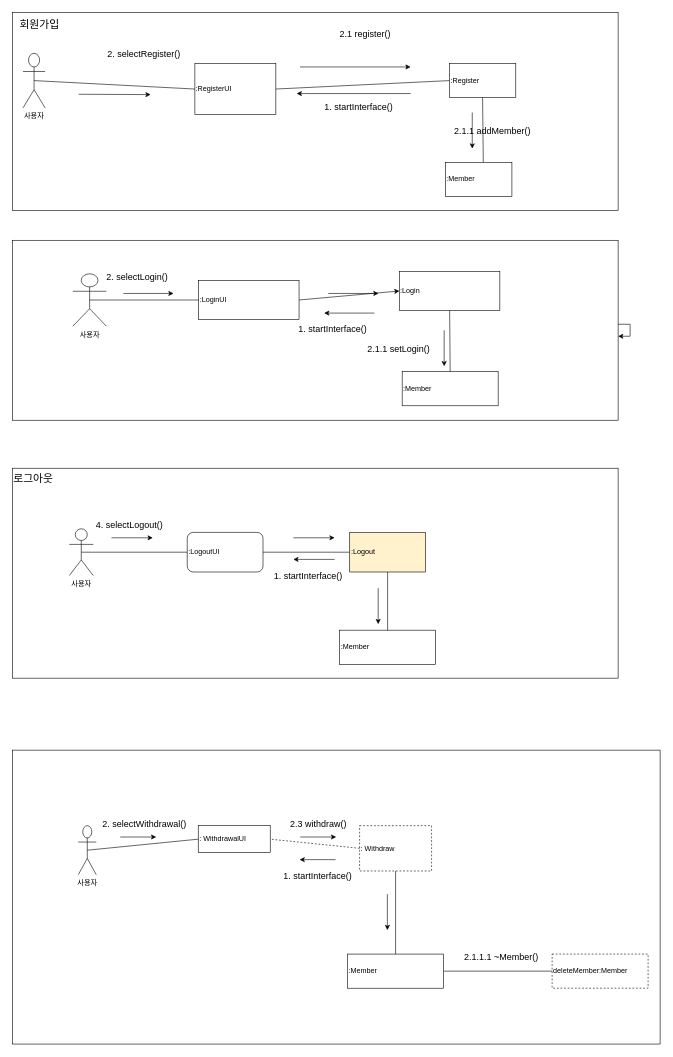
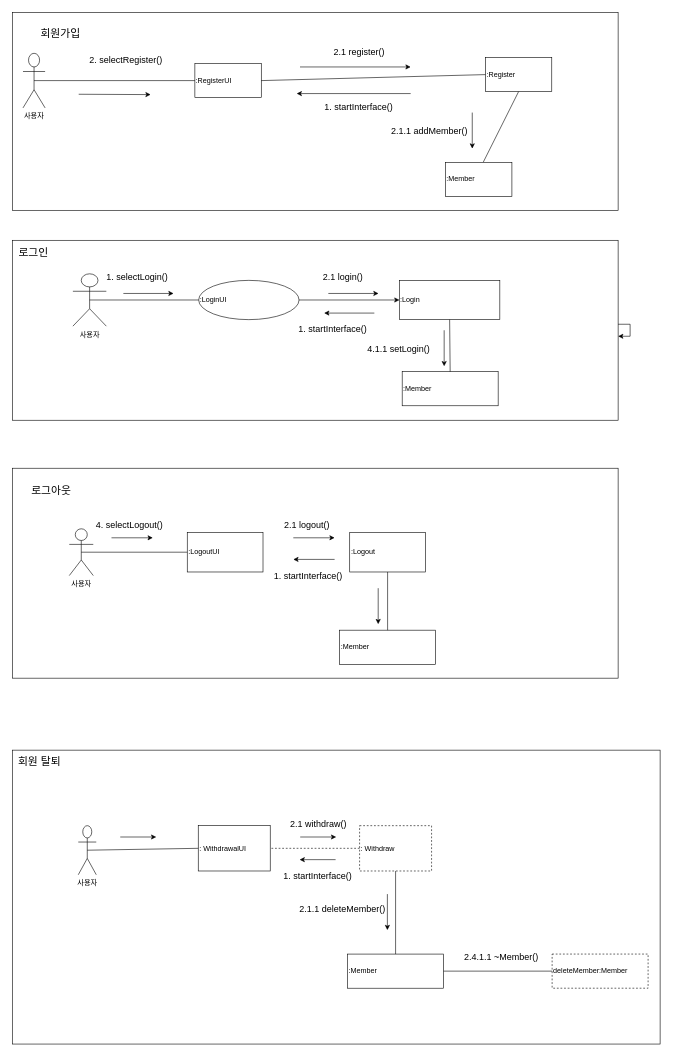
(39, 24) -> (60, 33)
(365, 34) -> (359, 52)
(143, 54) -> (125, 60)
(483, 81) -> (519, 75)
(235, 89) -> (228, 81)
(492, 131) -> (429, 131)
none -> (33, 252)
(137, 276) -> (137, 276)
none -> (343, 276)
(450, 291) -> (450, 300)
(249, 300) -> (249, 300)
(399, 348) -> (399, 348)
(36, 480) -> (54, 492)
none -> (307, 525)
(225, 552) -> (225, 552)
(306, 552) -> none
(388, 552) -> (388, 552)
none -> (39, 762)
(144, 824) -> none
(319, 824) -> (319, 824)
(234, 839) -> (234, 849)
none -> (342, 909)
(502, 957) -> (502, 957)
